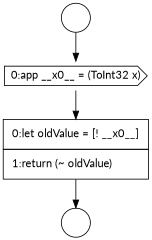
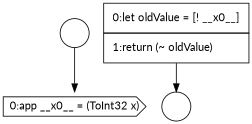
(76, 101) -> none
